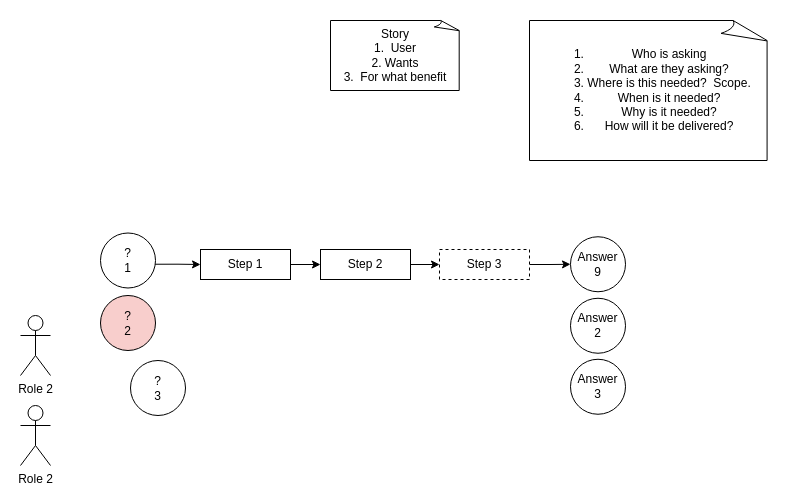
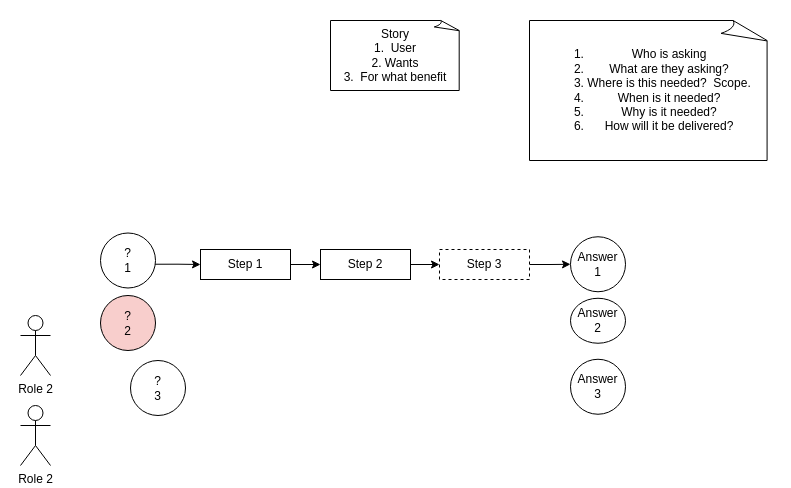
(598, 265) -> (598, 265)
(598, 326) -> (598, 321)
